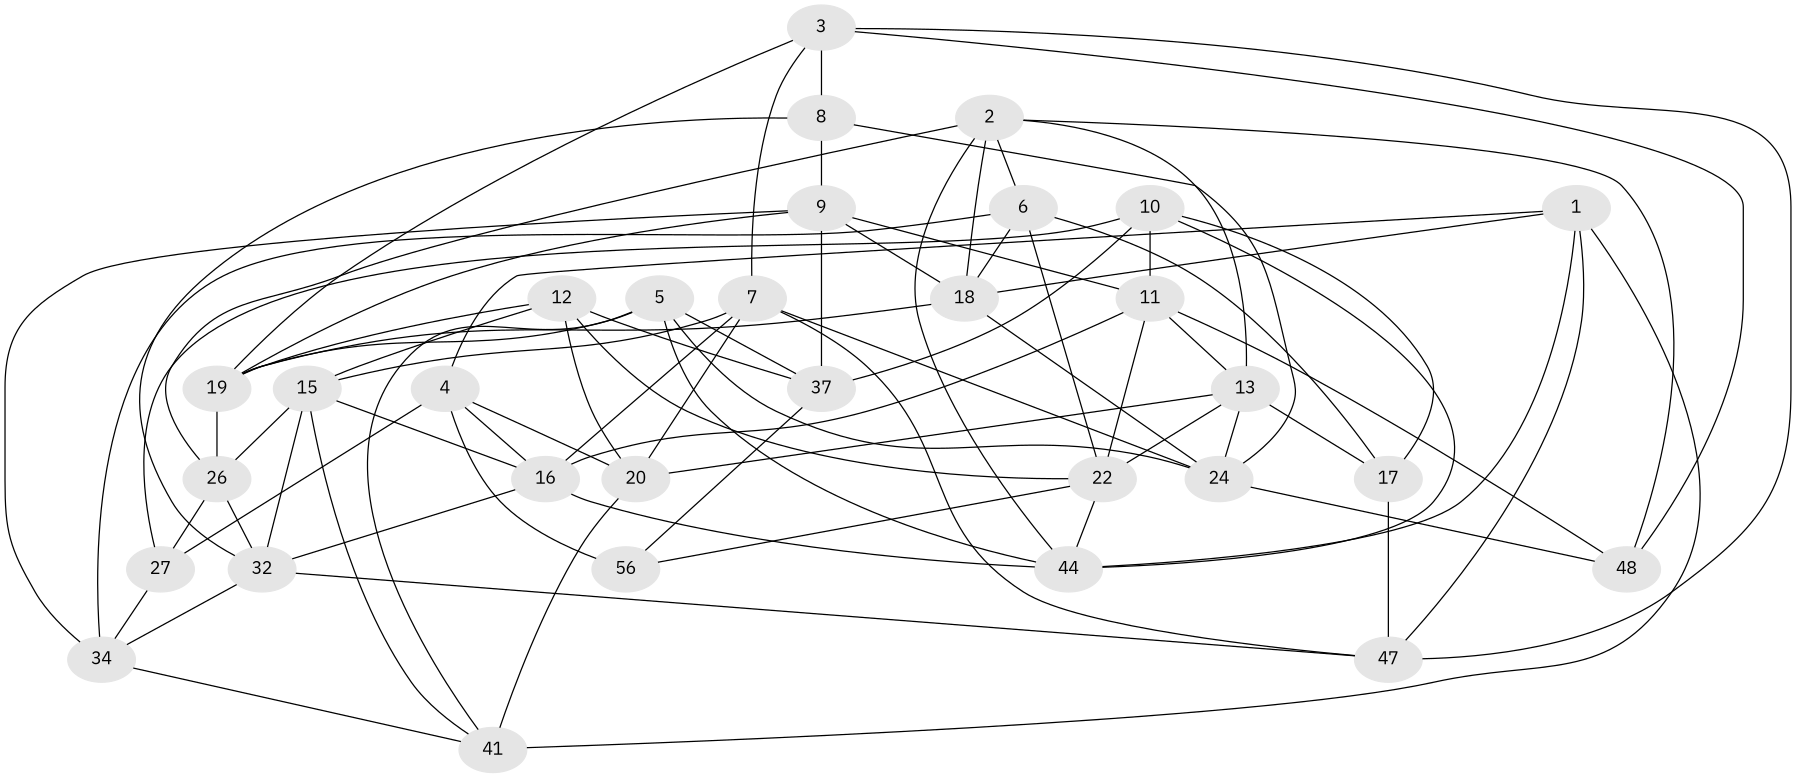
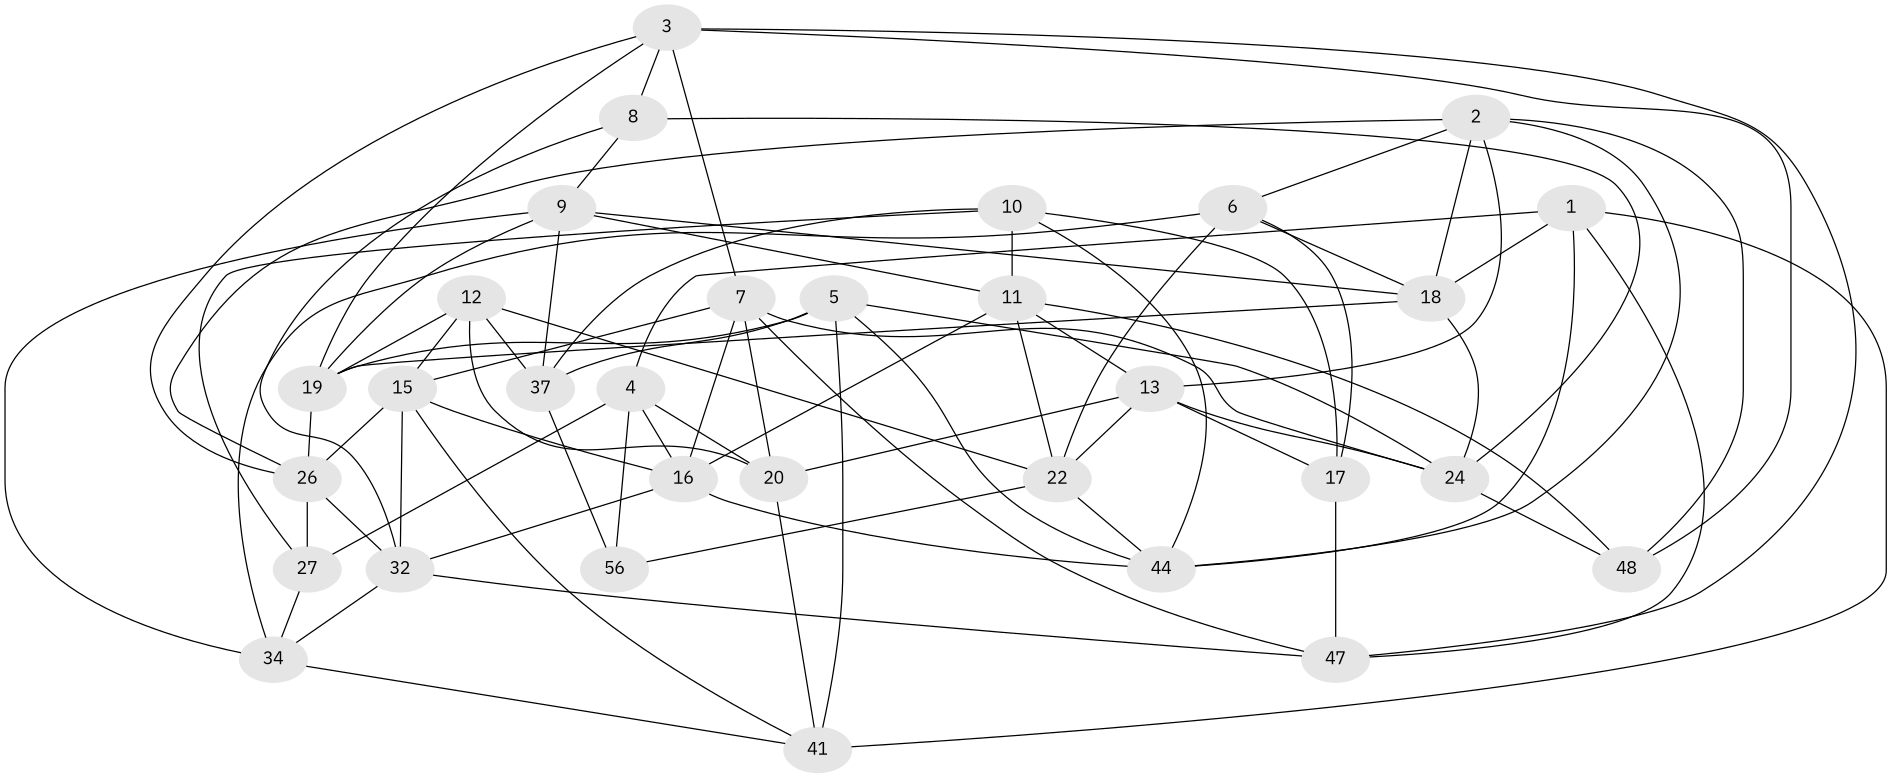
none -> (283, 203)
